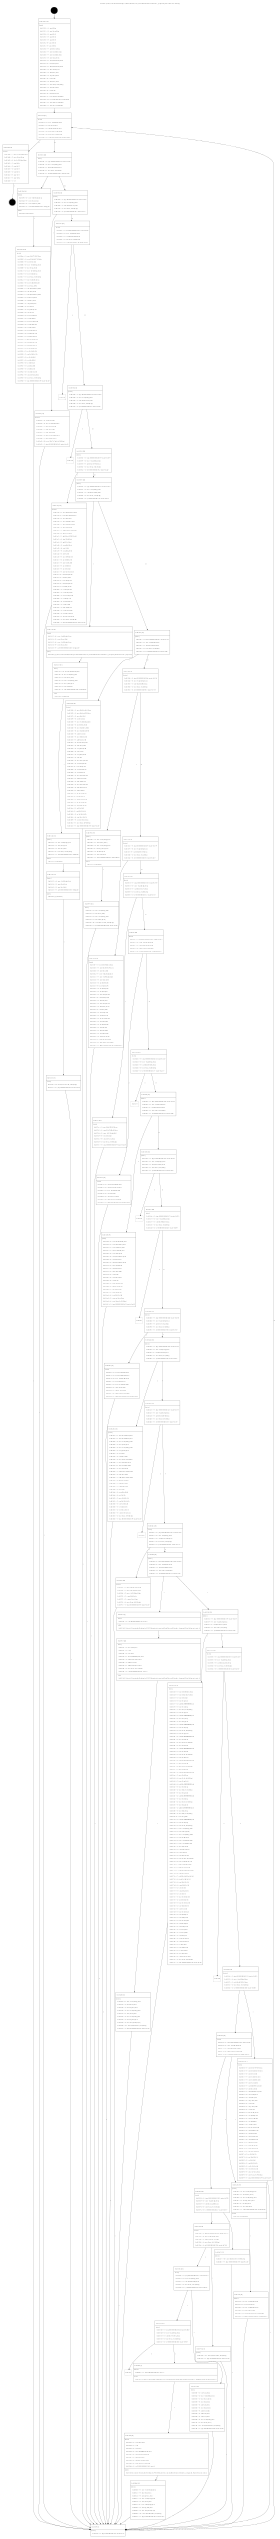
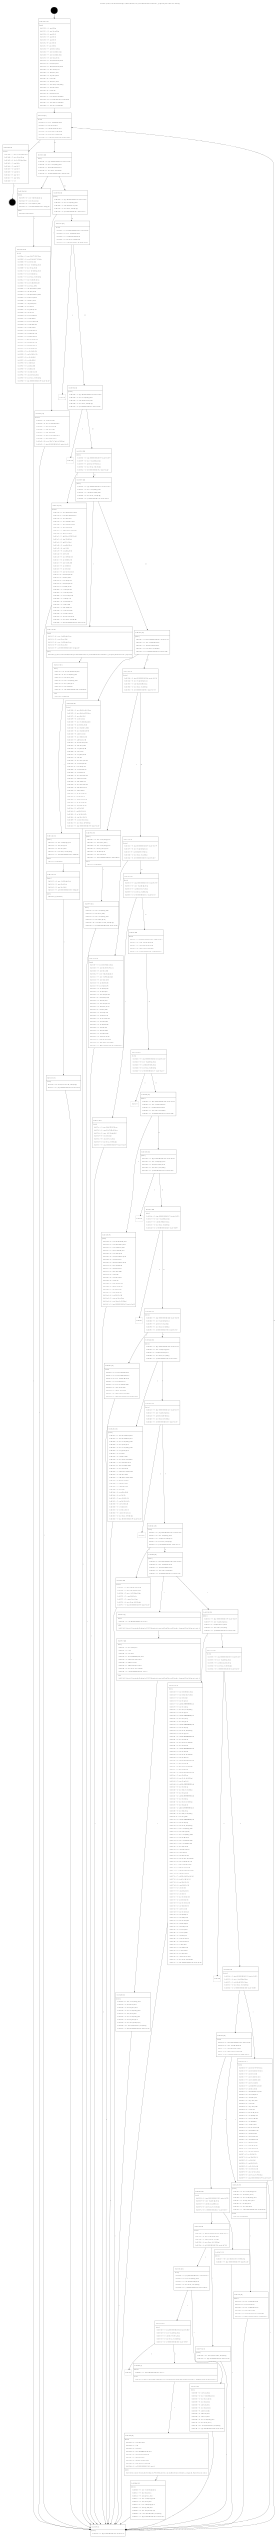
(114, 1190) -> none
